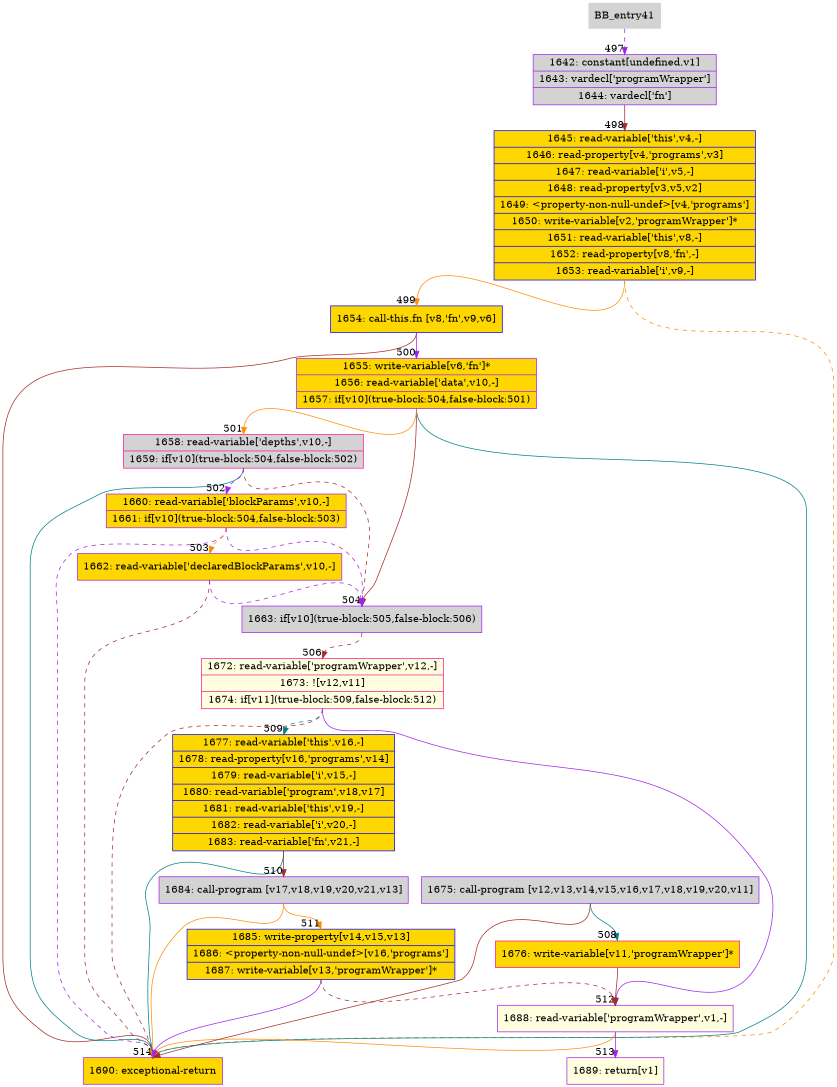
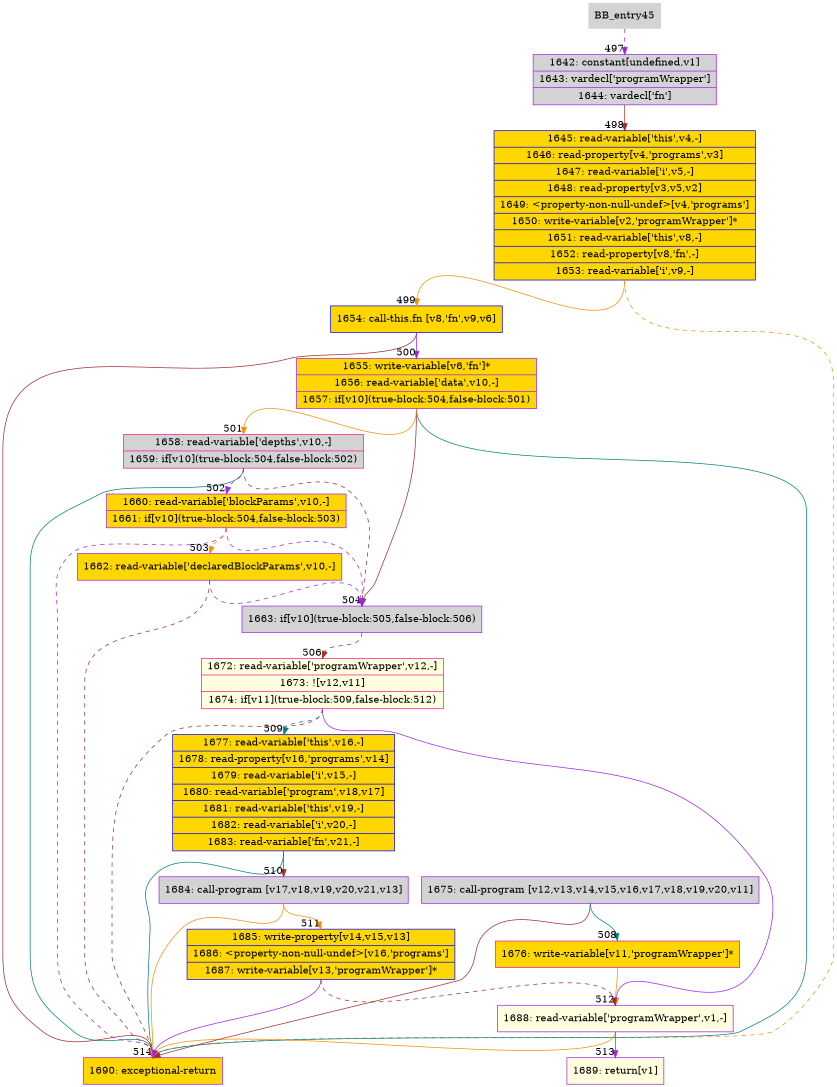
(625, 16) -> (625, 16)
(617, 983) -> (617, 983)
